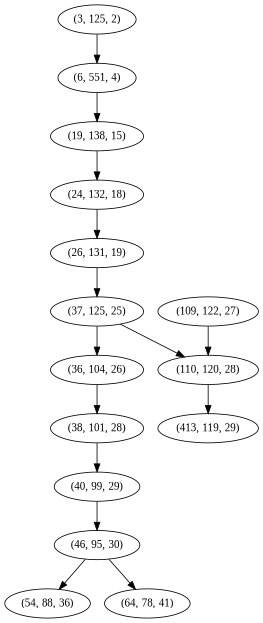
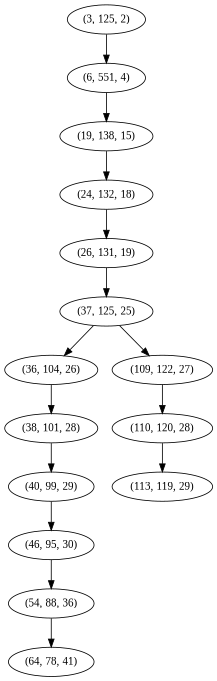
(149, 339) -> (132, 338)
(208, 428) -> (162, 487)
(119, 571) -> (51, 629)
